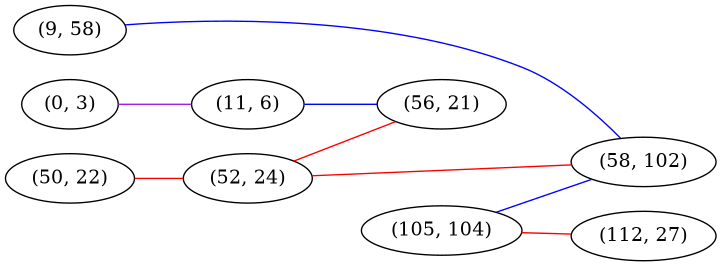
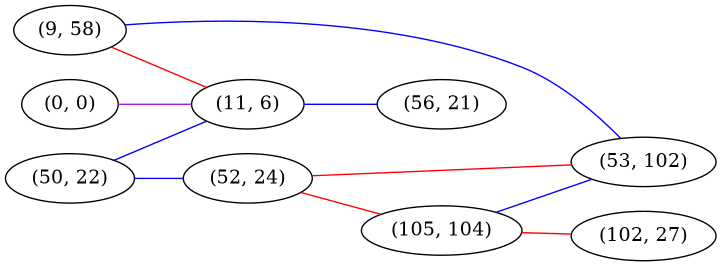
none -> (159, 67)
(70, 104) -> (70, 104)
none -> (160, 141)
(345, 141) -> (341, 203)
(644, 162) -> (644, 162)
(159, 178) -> (159, 178)
(644, 236) -> (644, 236)
